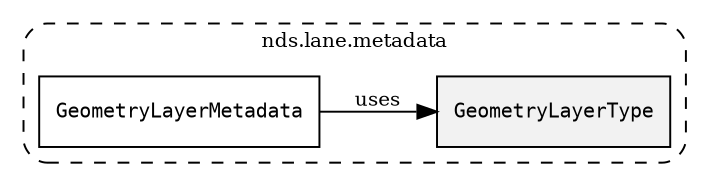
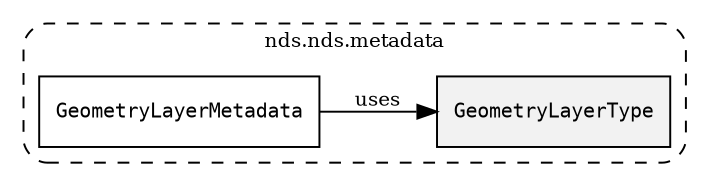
(355, 42) -> (355, 42)
